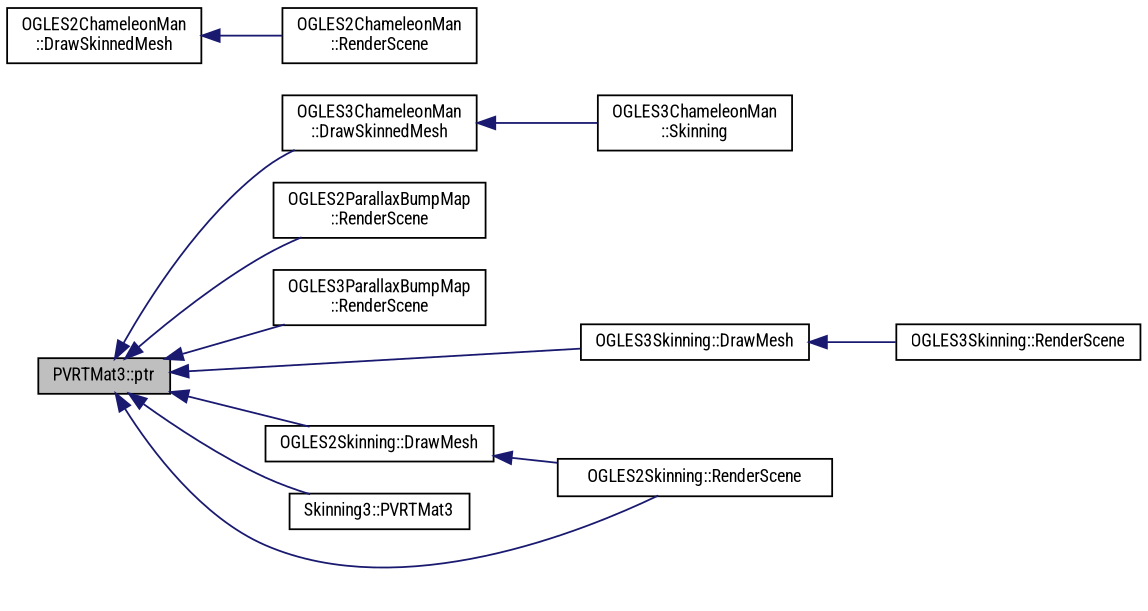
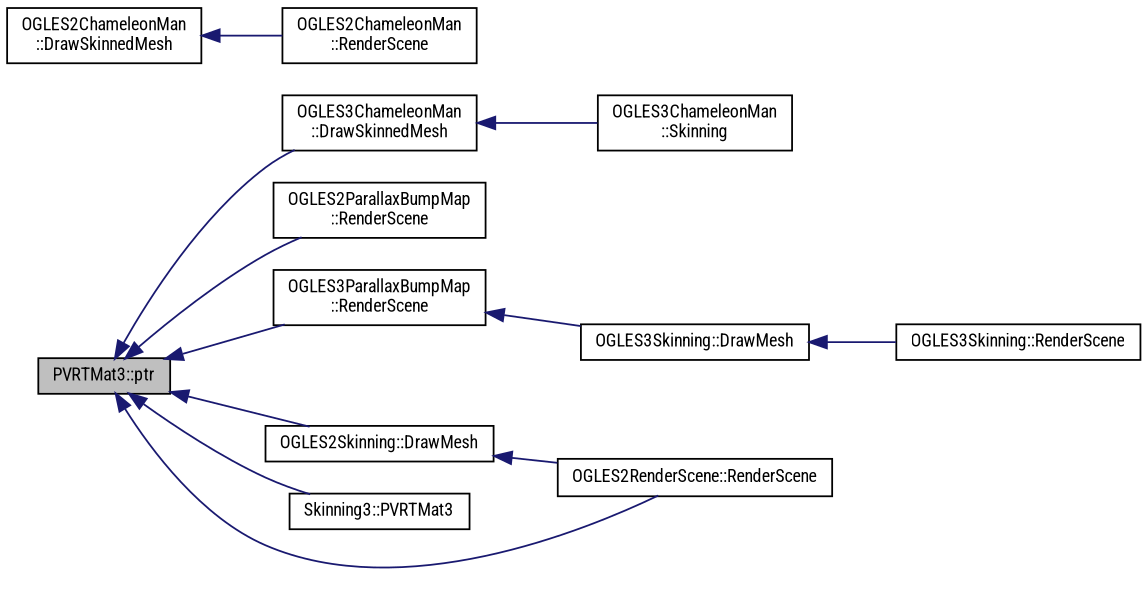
(385, 360) -> (542, 321)
(695, 478) -> (695, 478)
